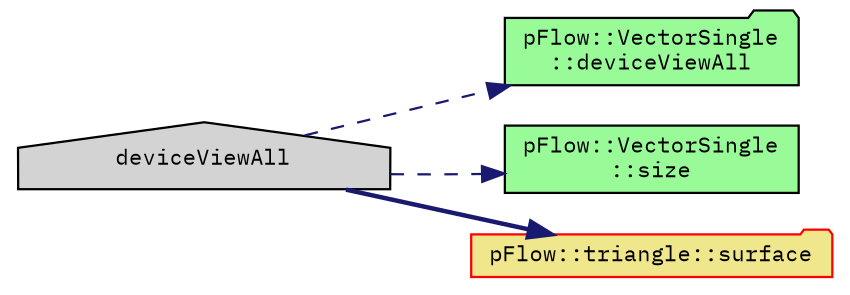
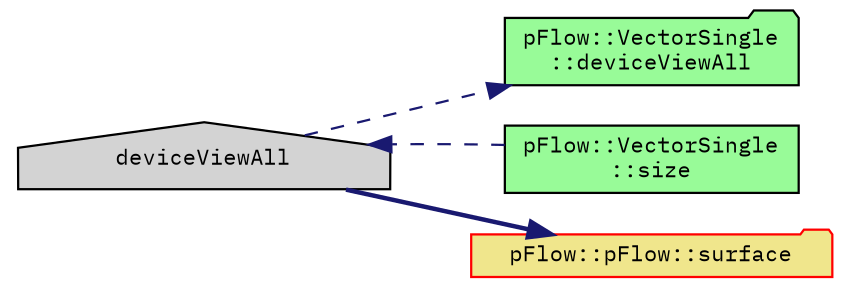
(436, 174) -> (448, 144)
(652, 256) -> (652, 256)
